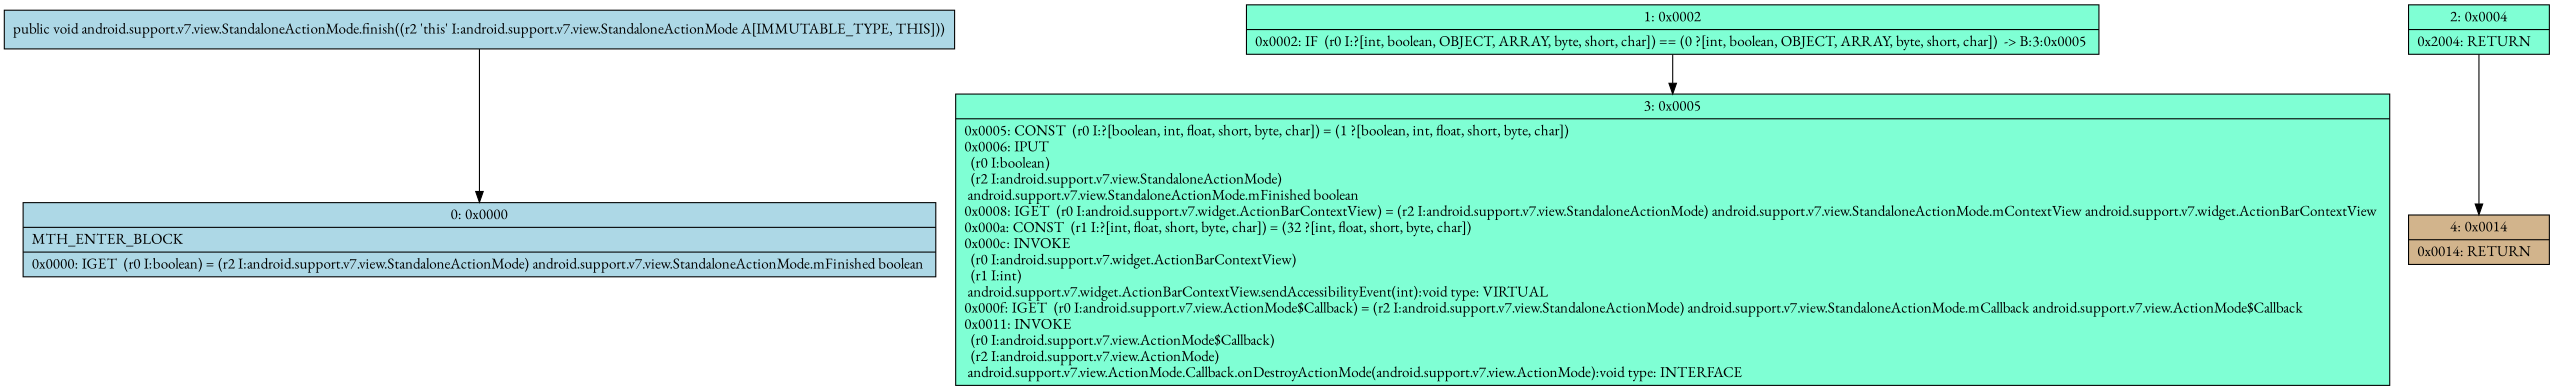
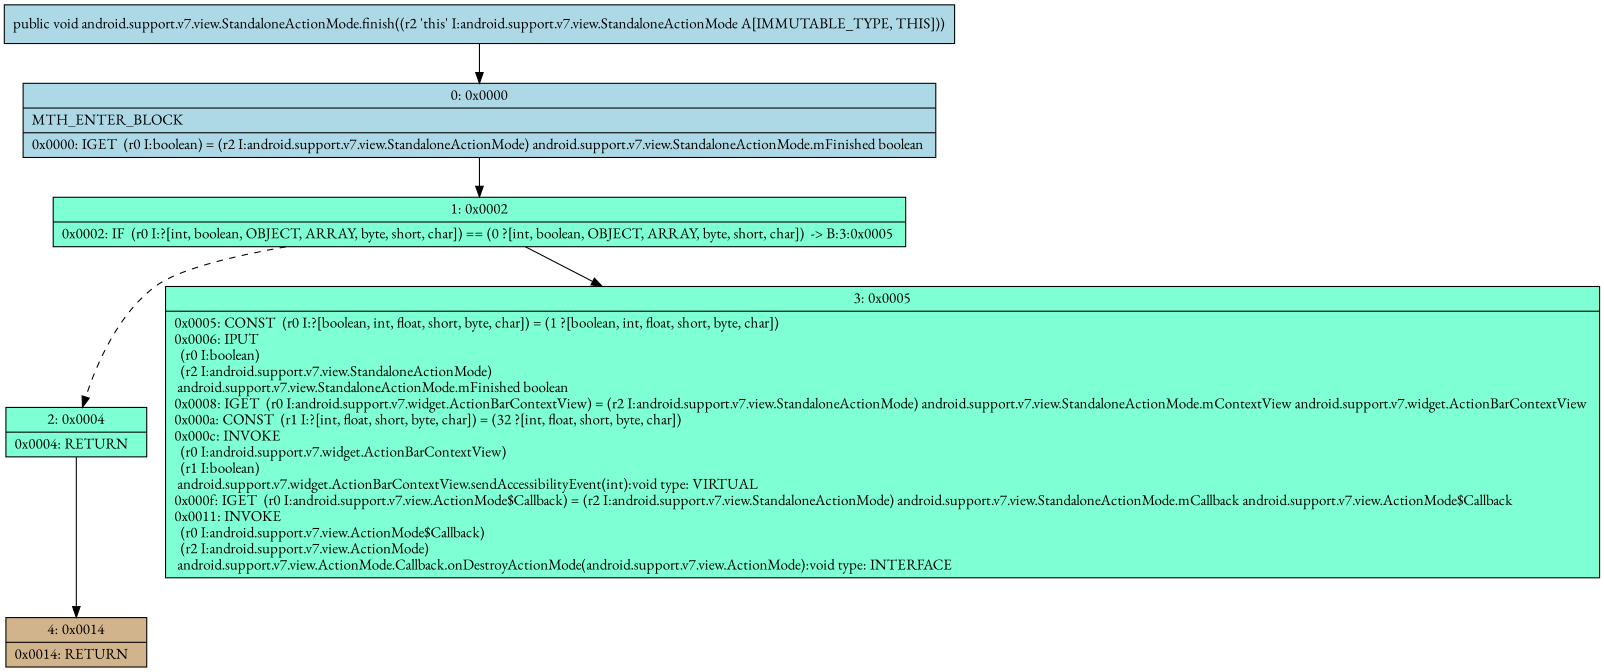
(2479, 41) -> (76, 444)
none -> (479, 172)
(993, 276) -> (217, 468)
none -> (157, 285)
